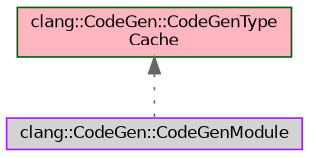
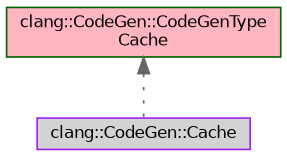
(154, 134) -> (144, 134)
